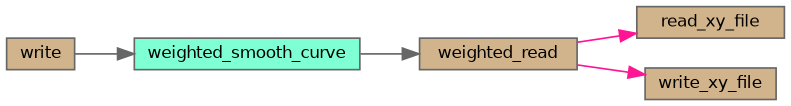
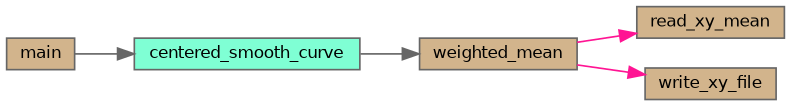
(711, 22) -> (711, 22)
(41, 54) -> (41, 54)
(247, 54) -> (247, 54)
(498, 54) -> (498, 54)
